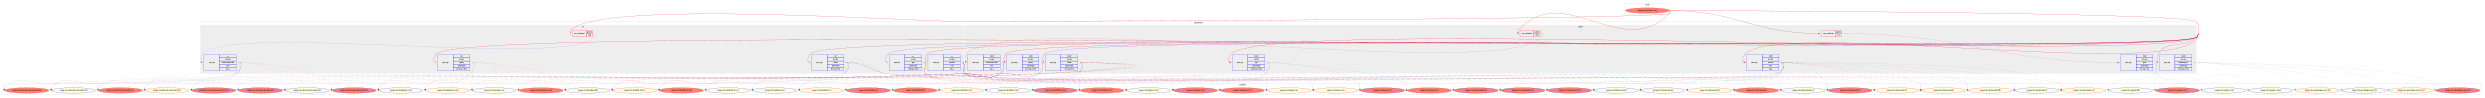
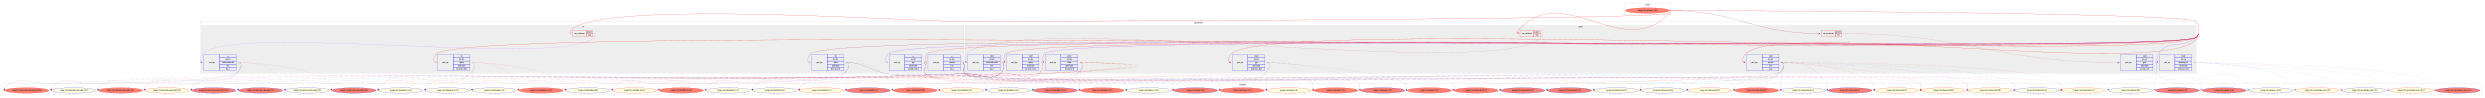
(448, 90) -> (448, 90)
(1336, 90) -> (1336, 90)
(1476, 90) -> (1476, 90)
(2224, 90) -> (2224, 90)
